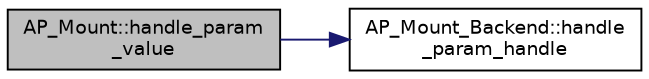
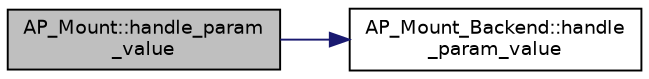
(496, 40) -> (496, 40)
